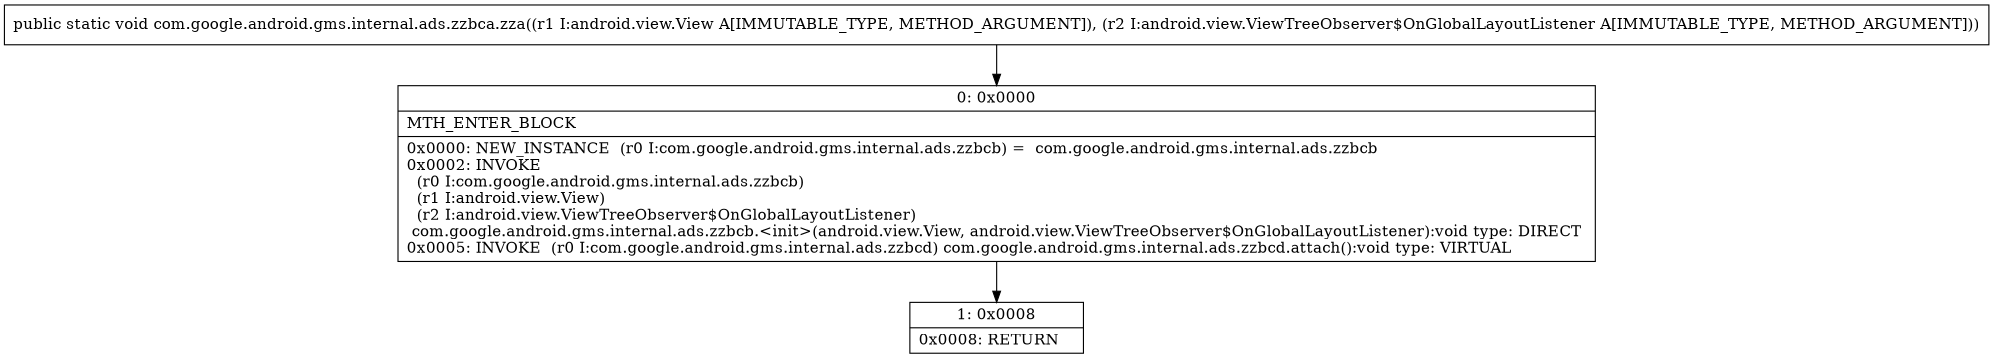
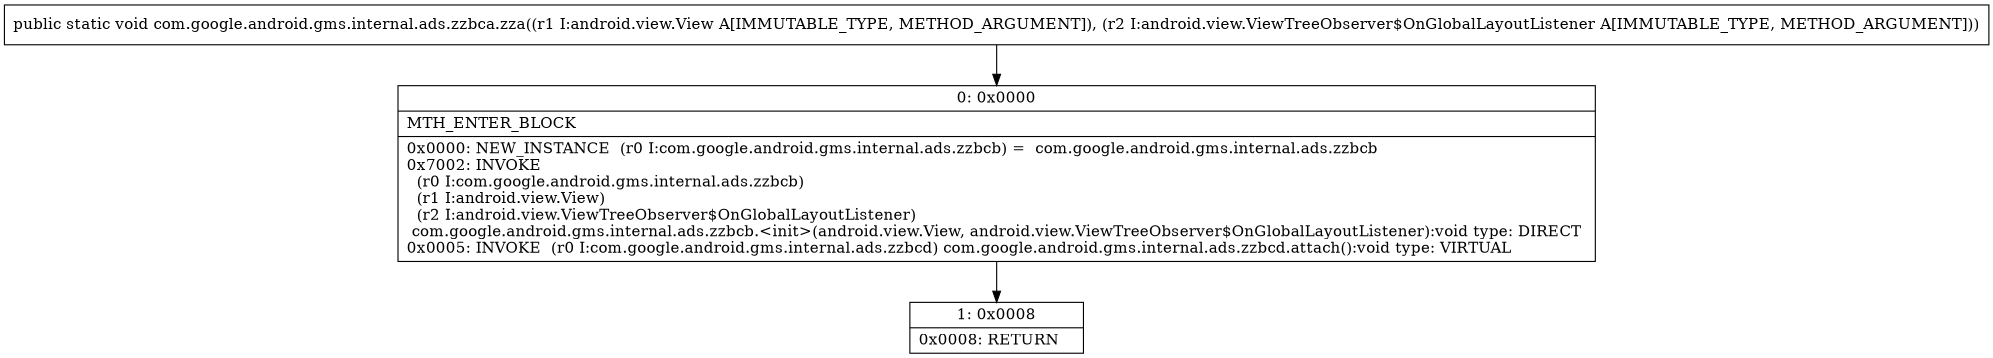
(479, 165) -> (479, 165)
